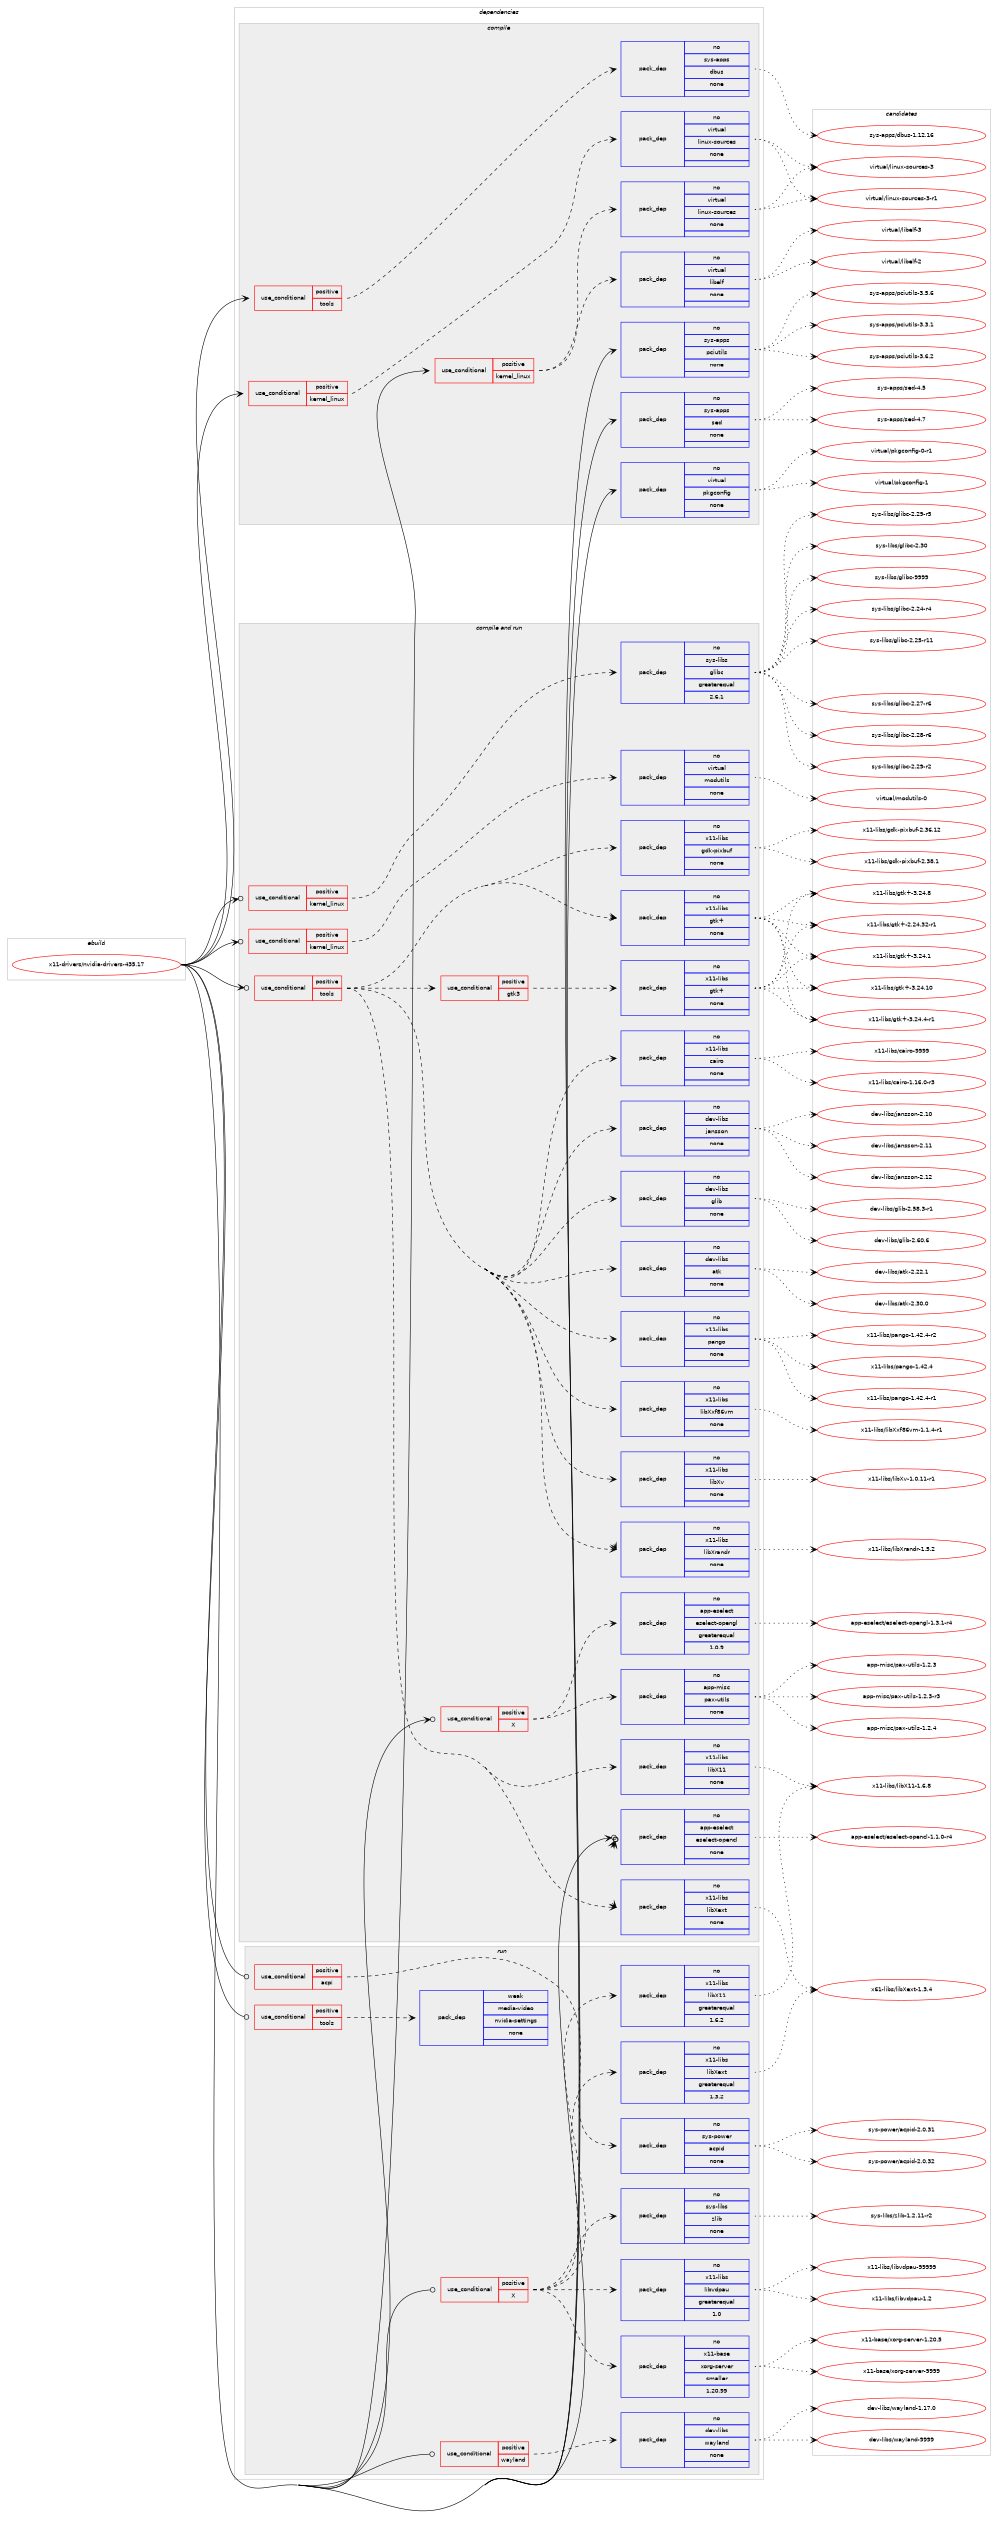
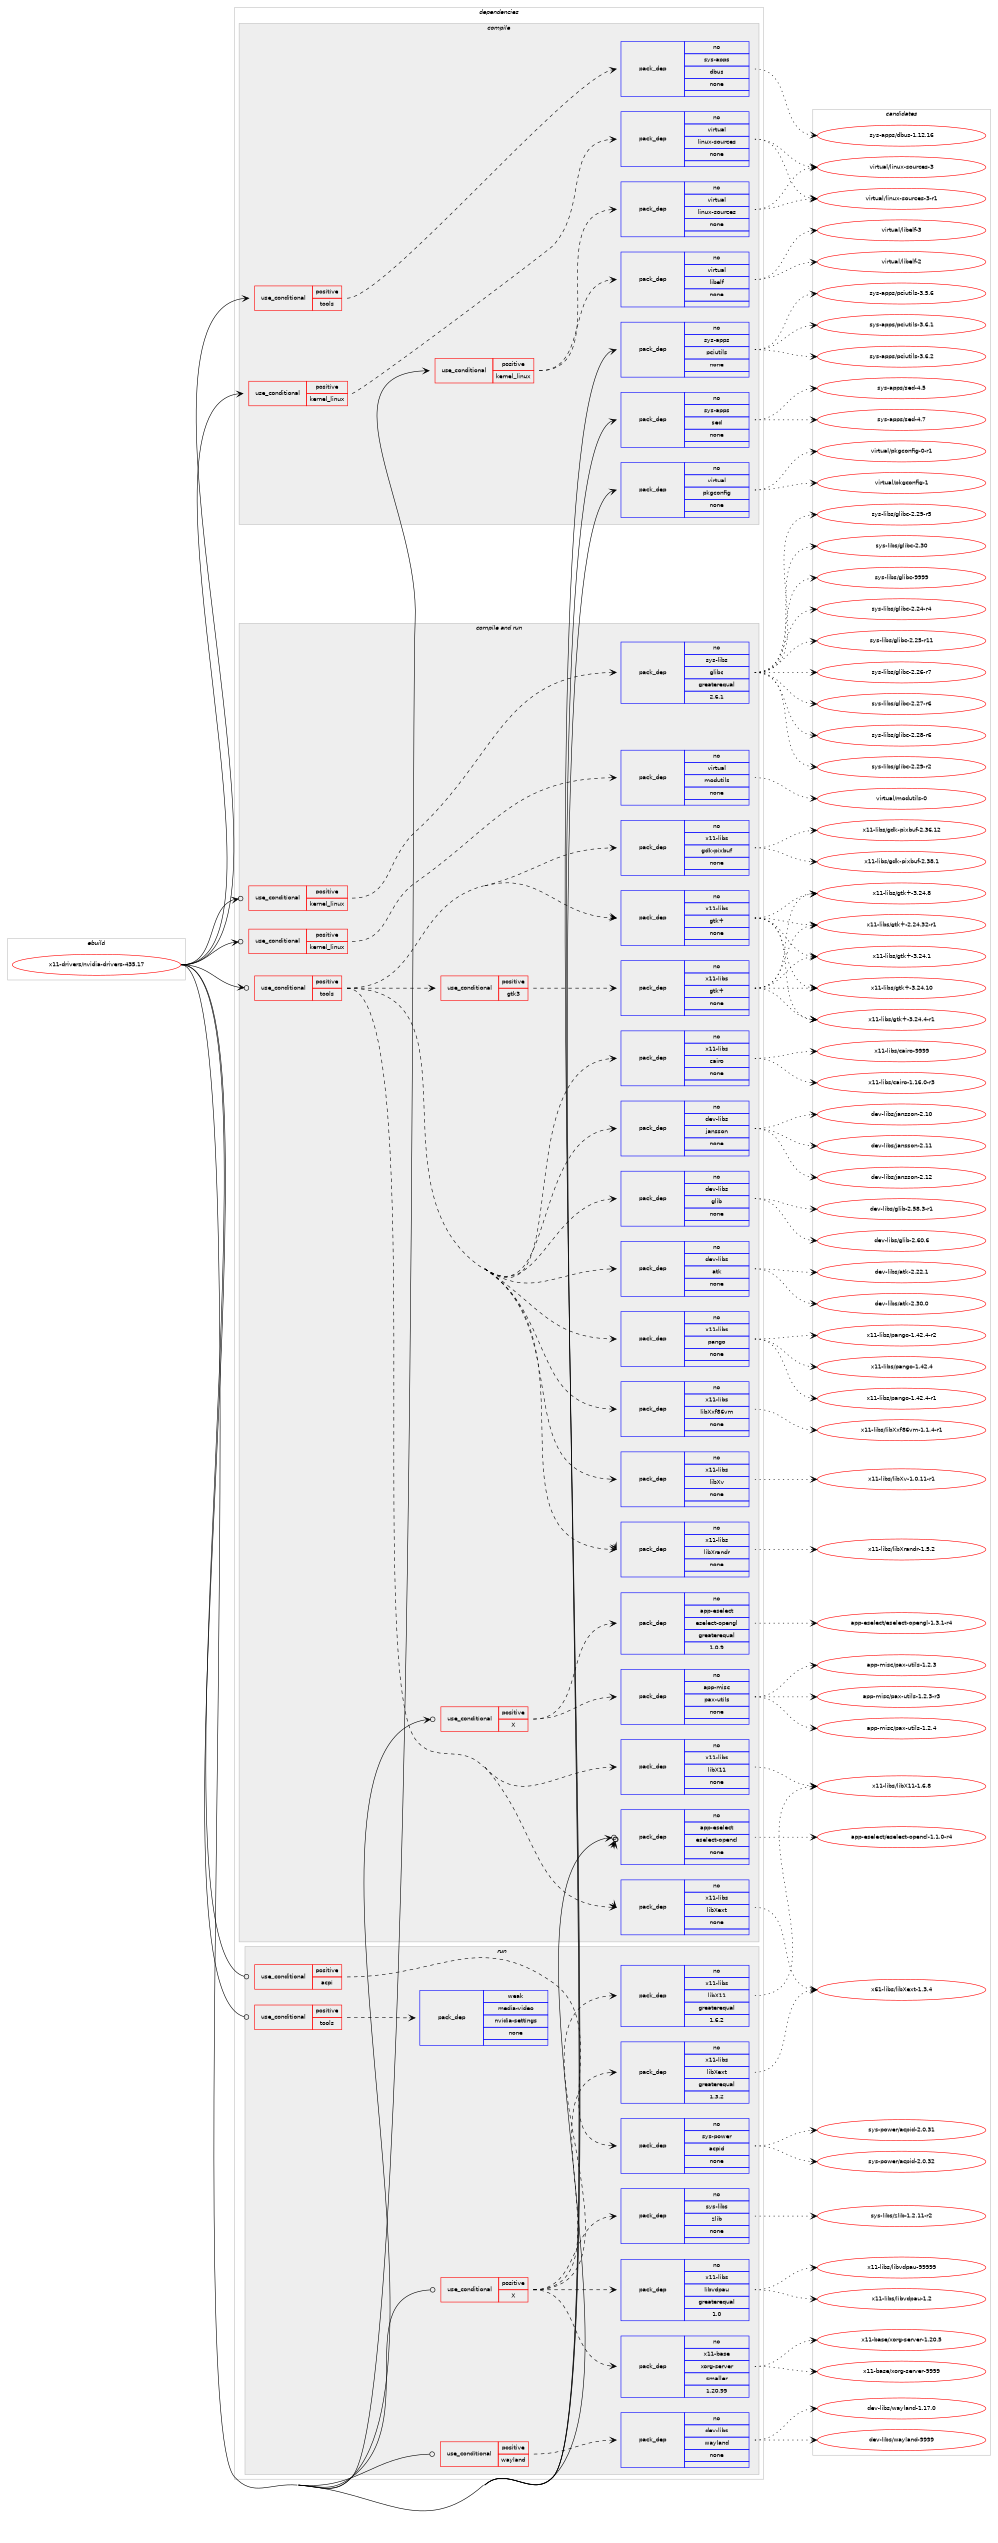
(902, 325) -> (902, 325)
none -> (902, 672)
